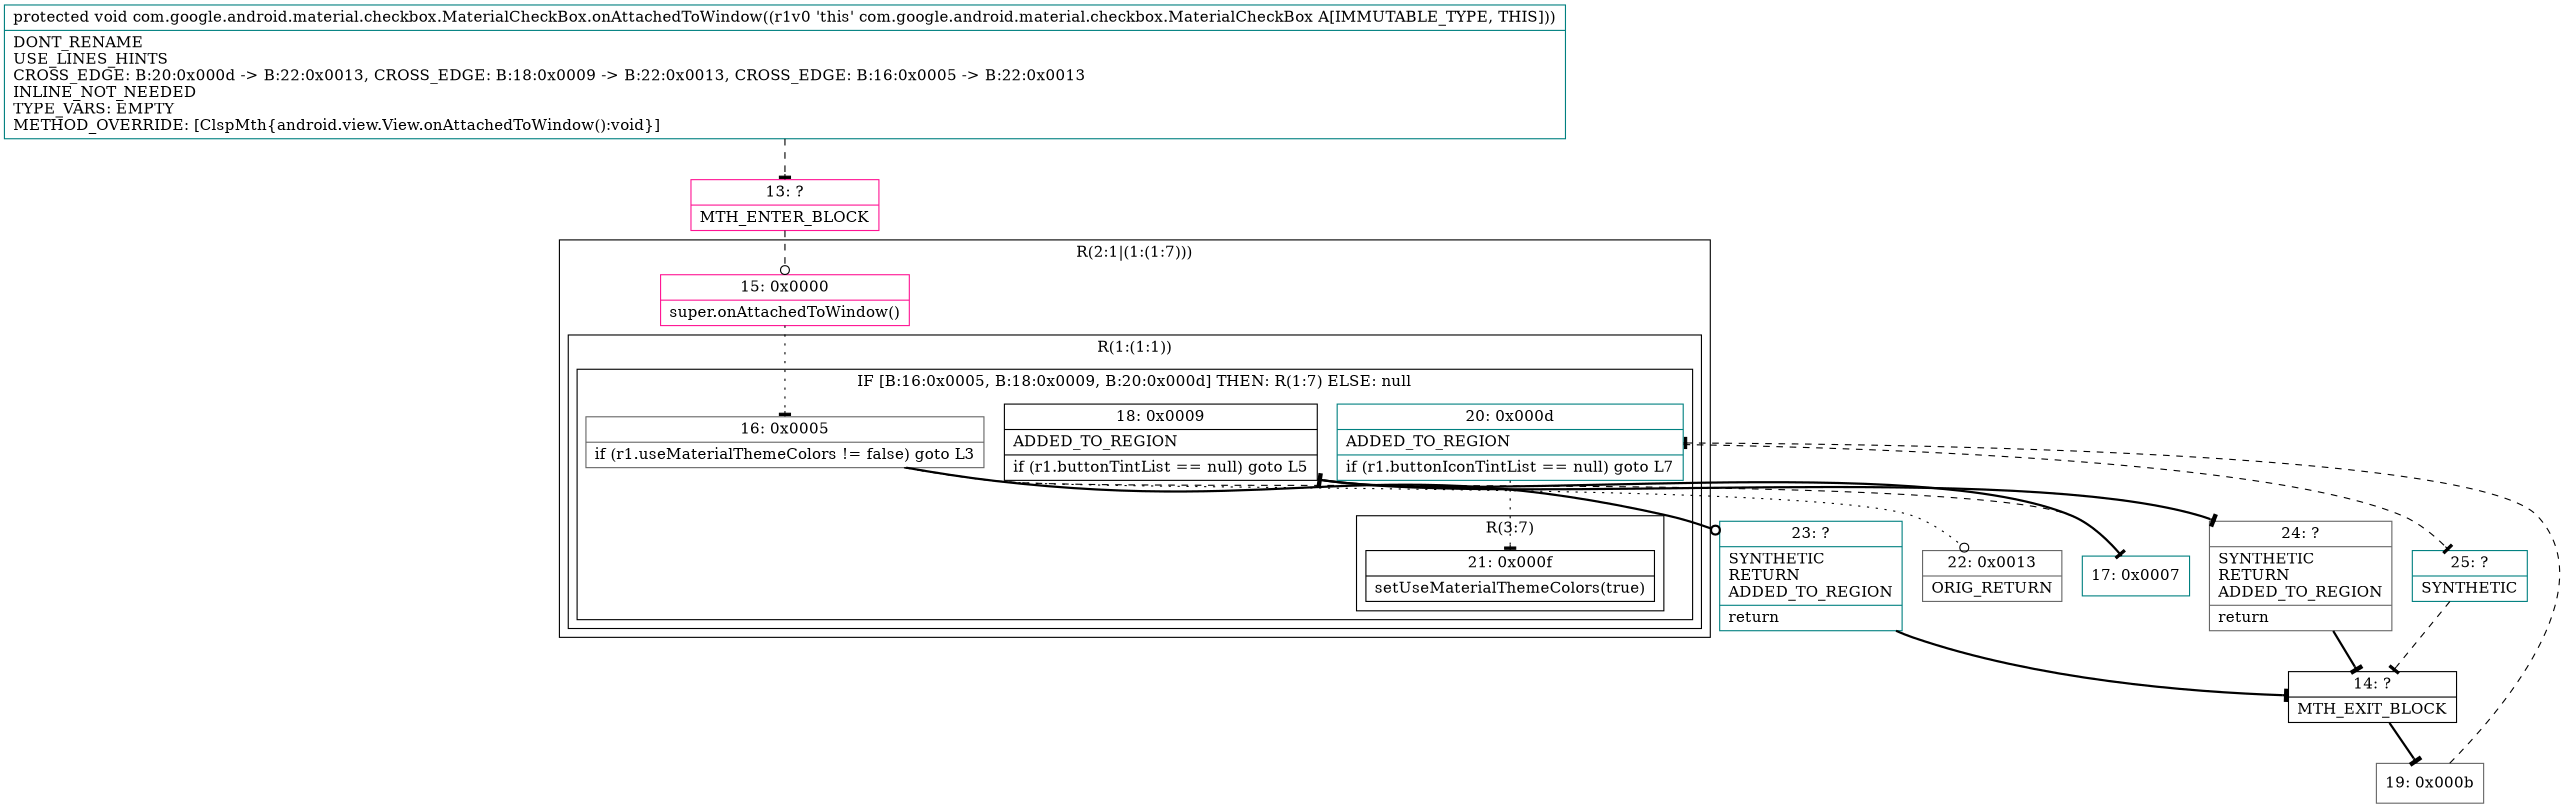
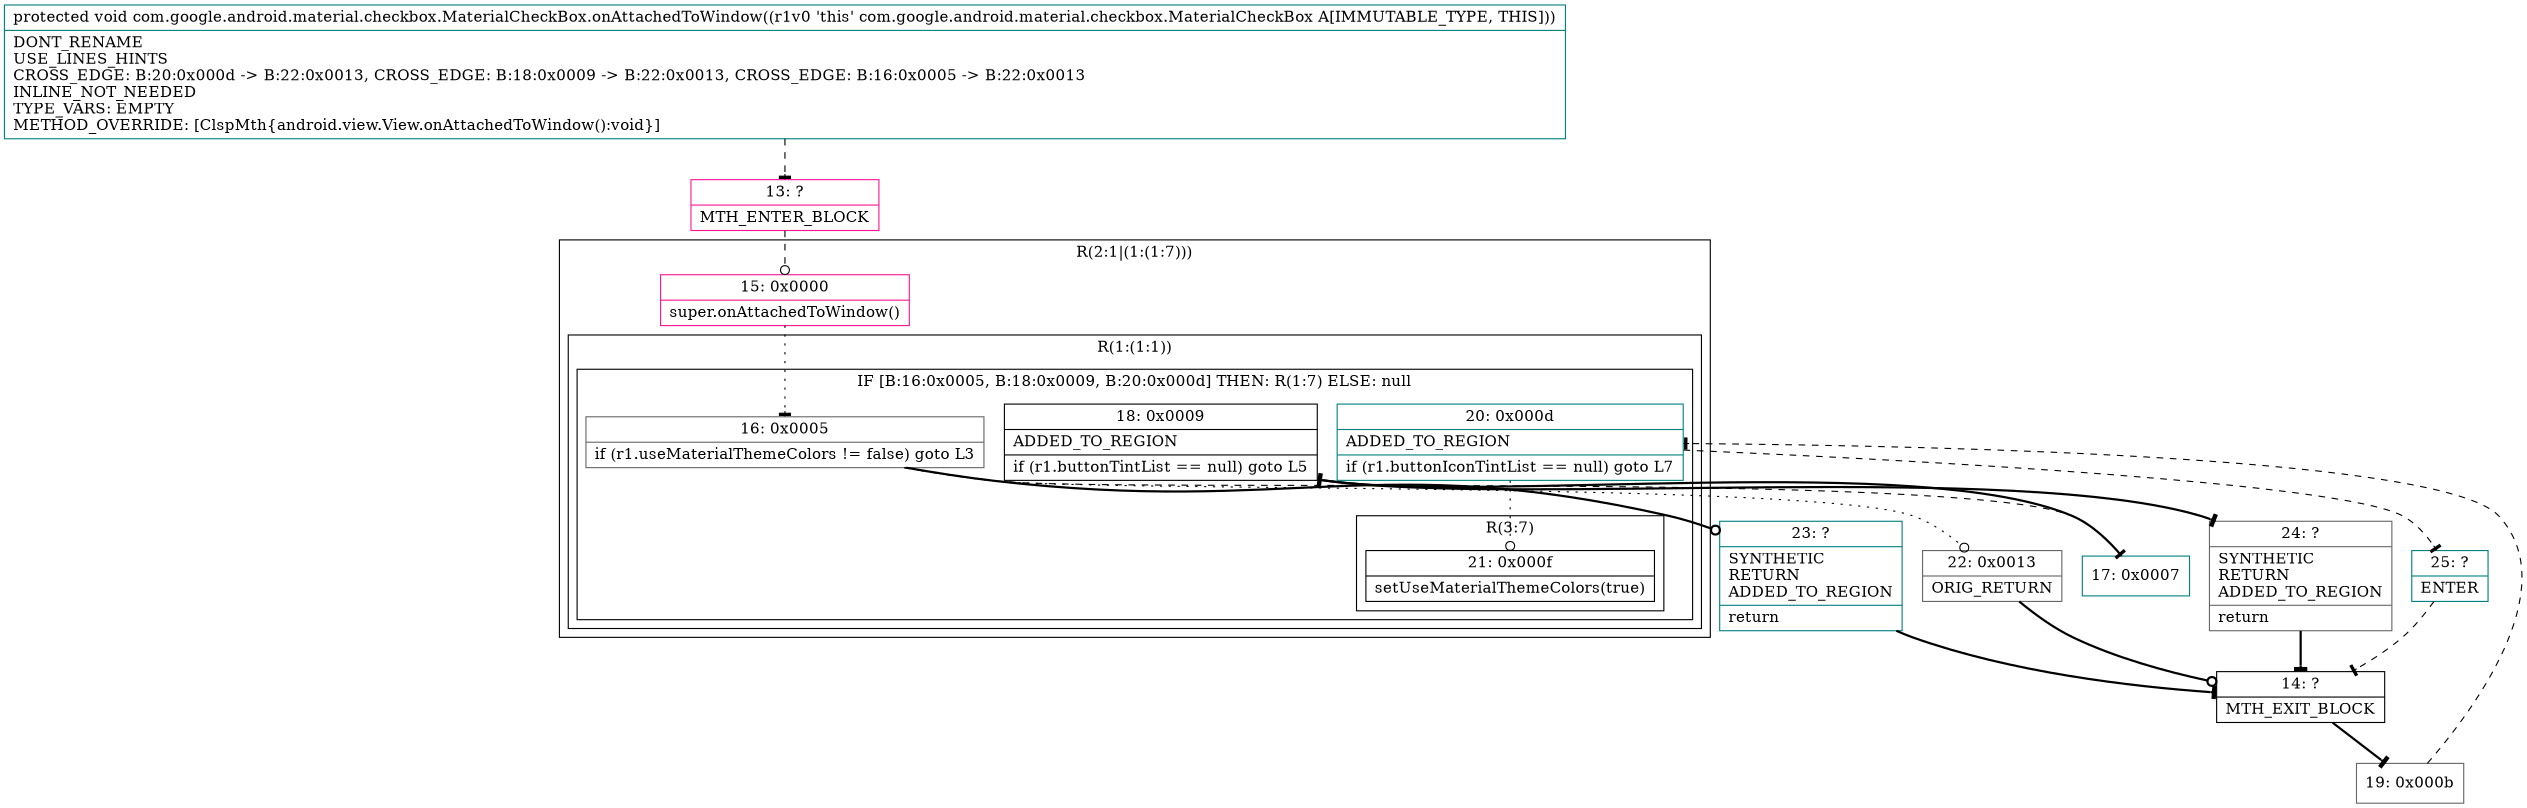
(1510, 508) -> (1510, 508)
(2470, 588) -> (2450, 588)
none -> (2108, 652)
